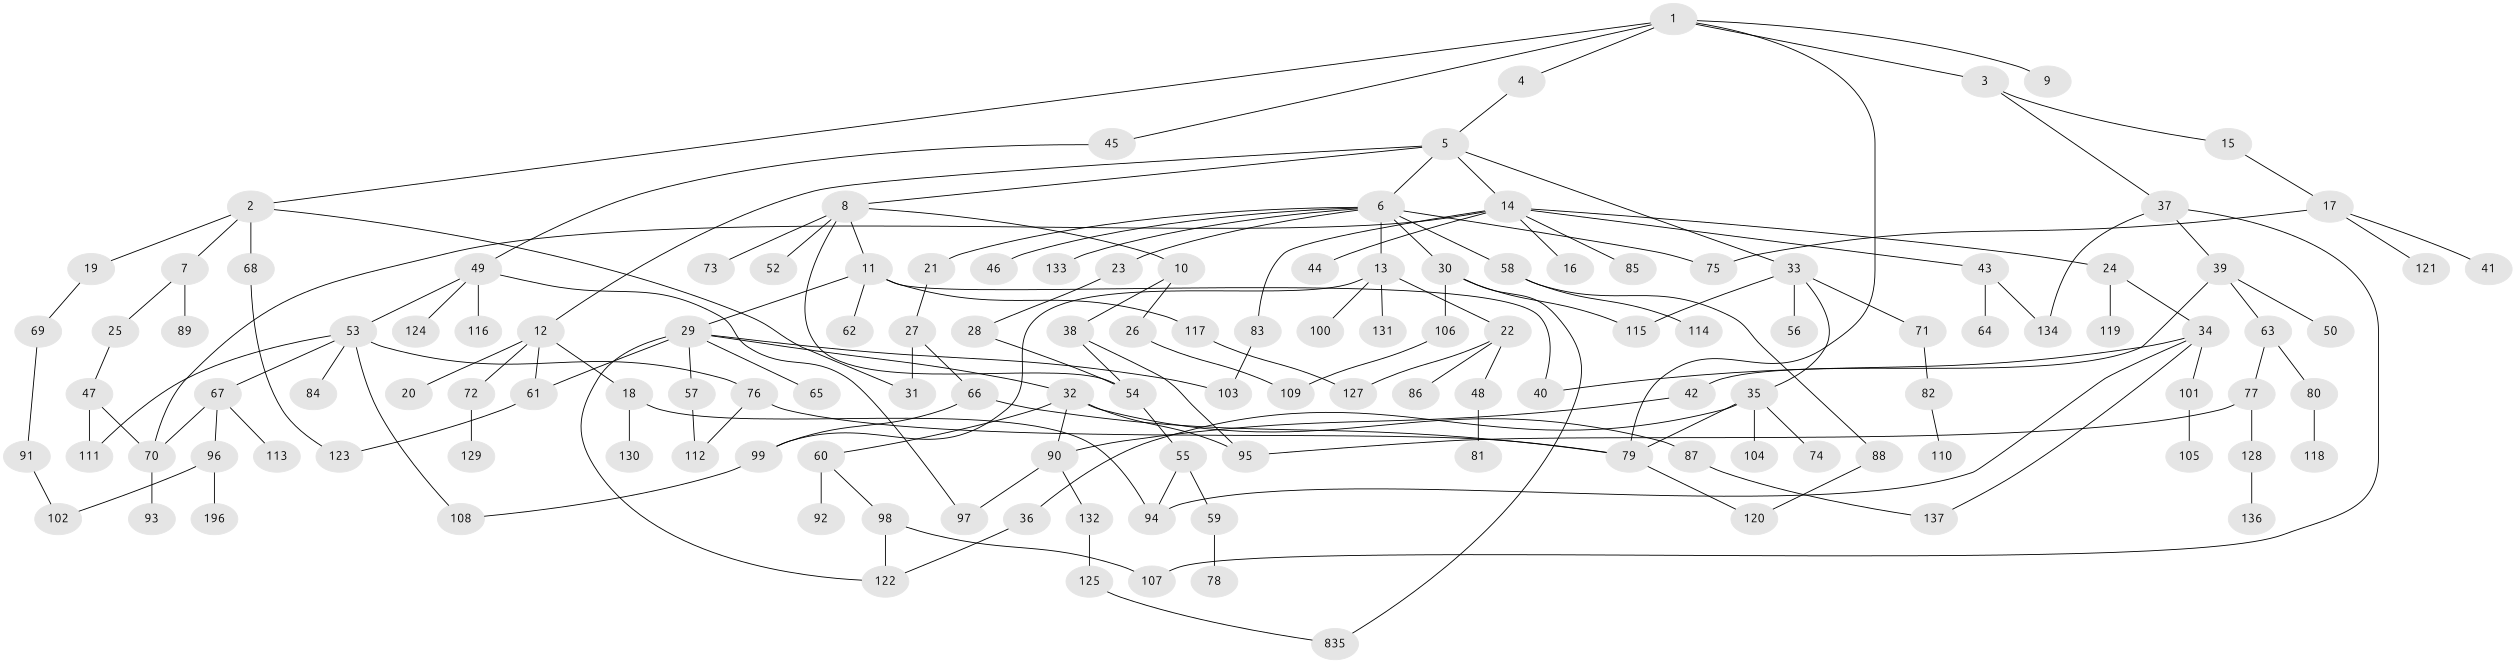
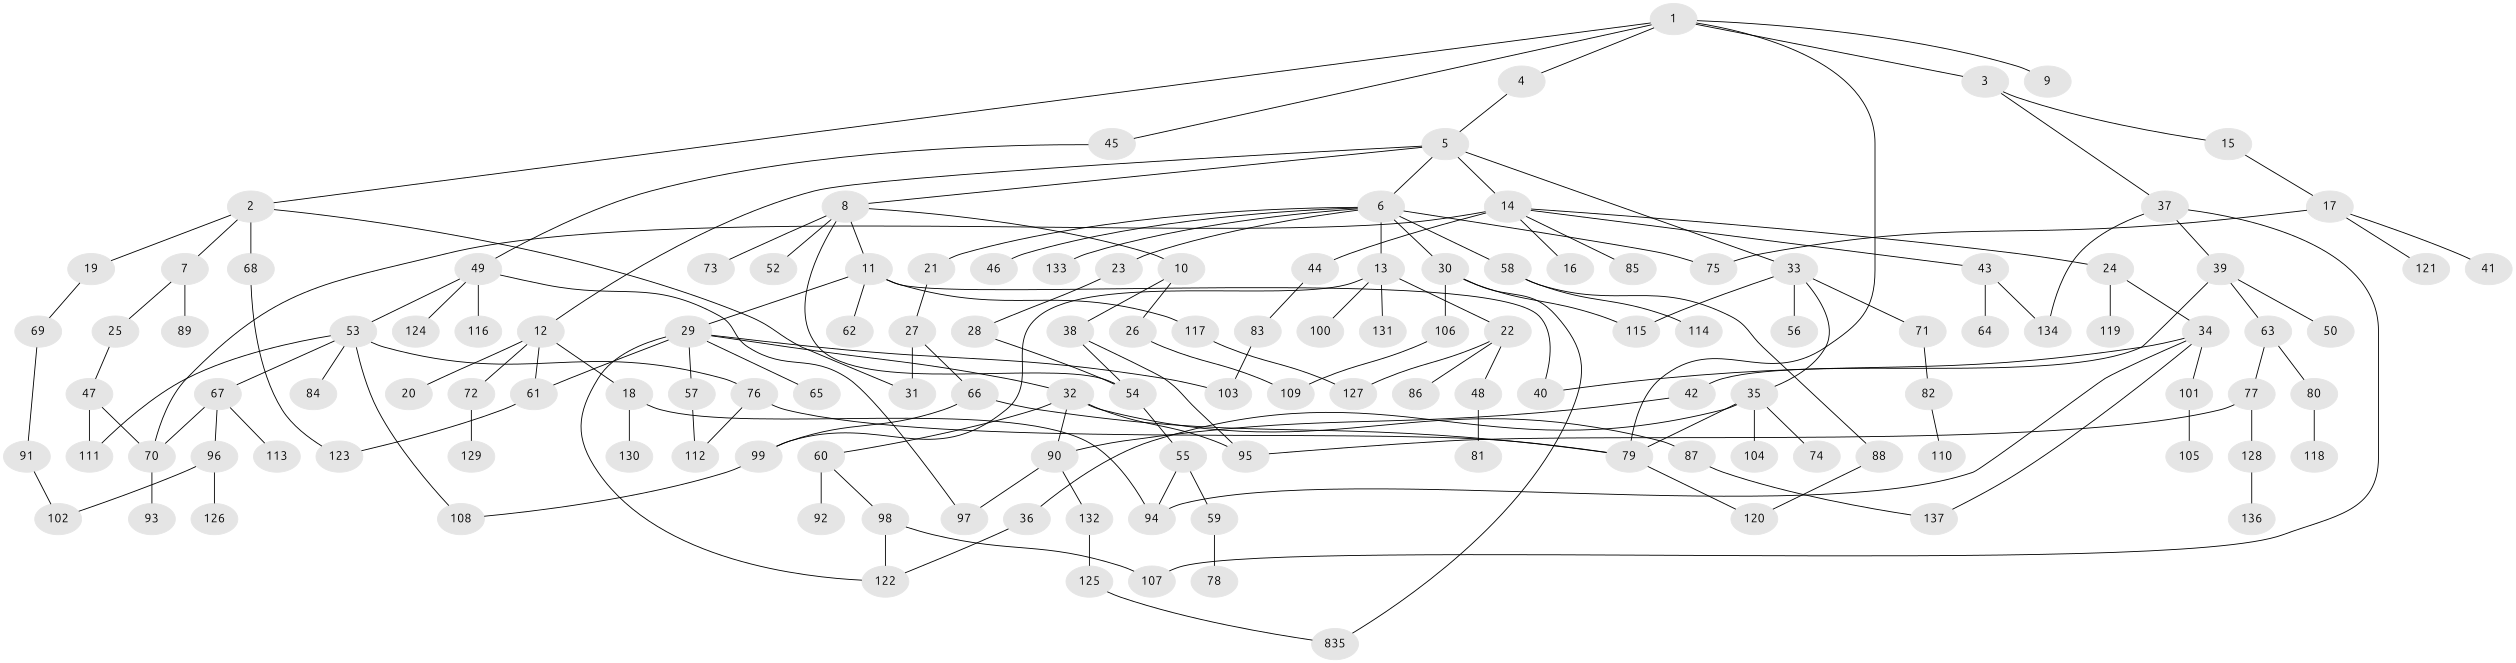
(1350, 234) -> (1286, 300)
(214, 519) -> (214, 519)
